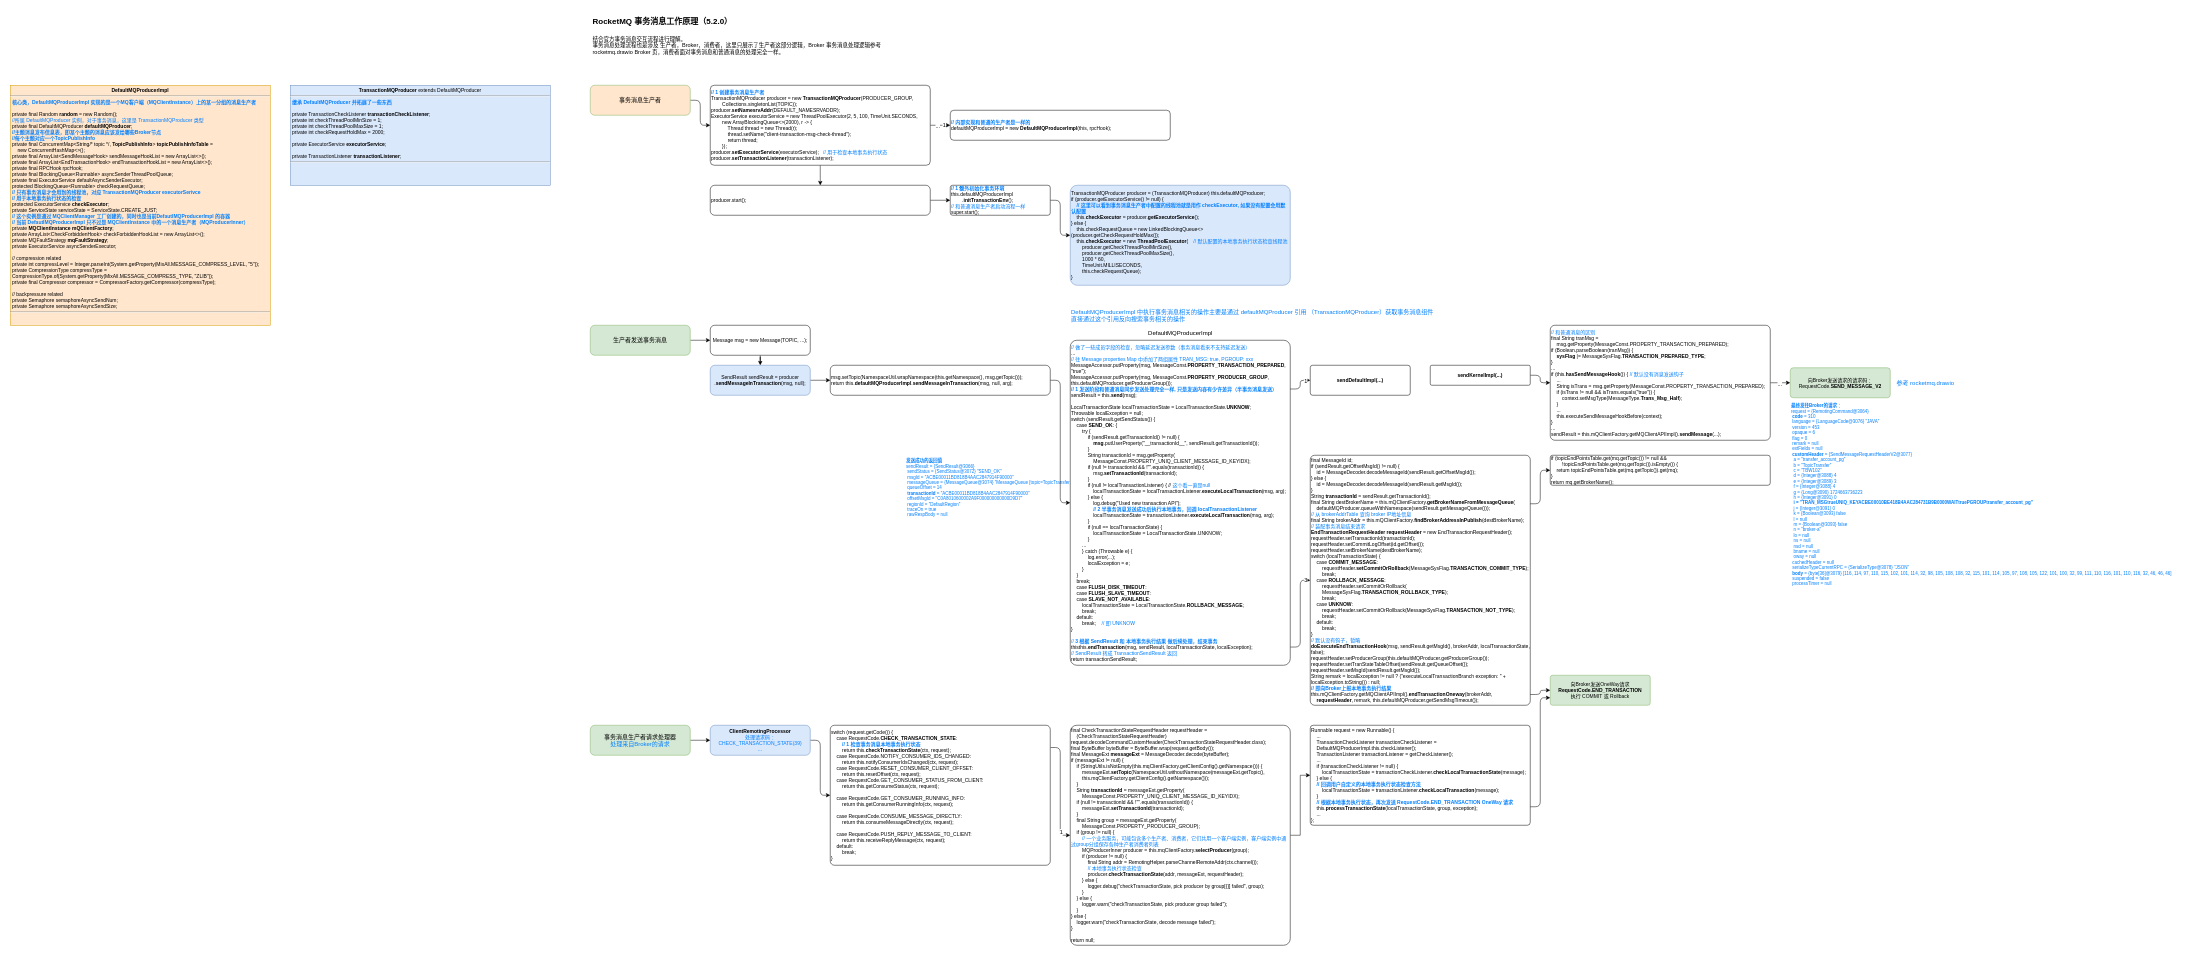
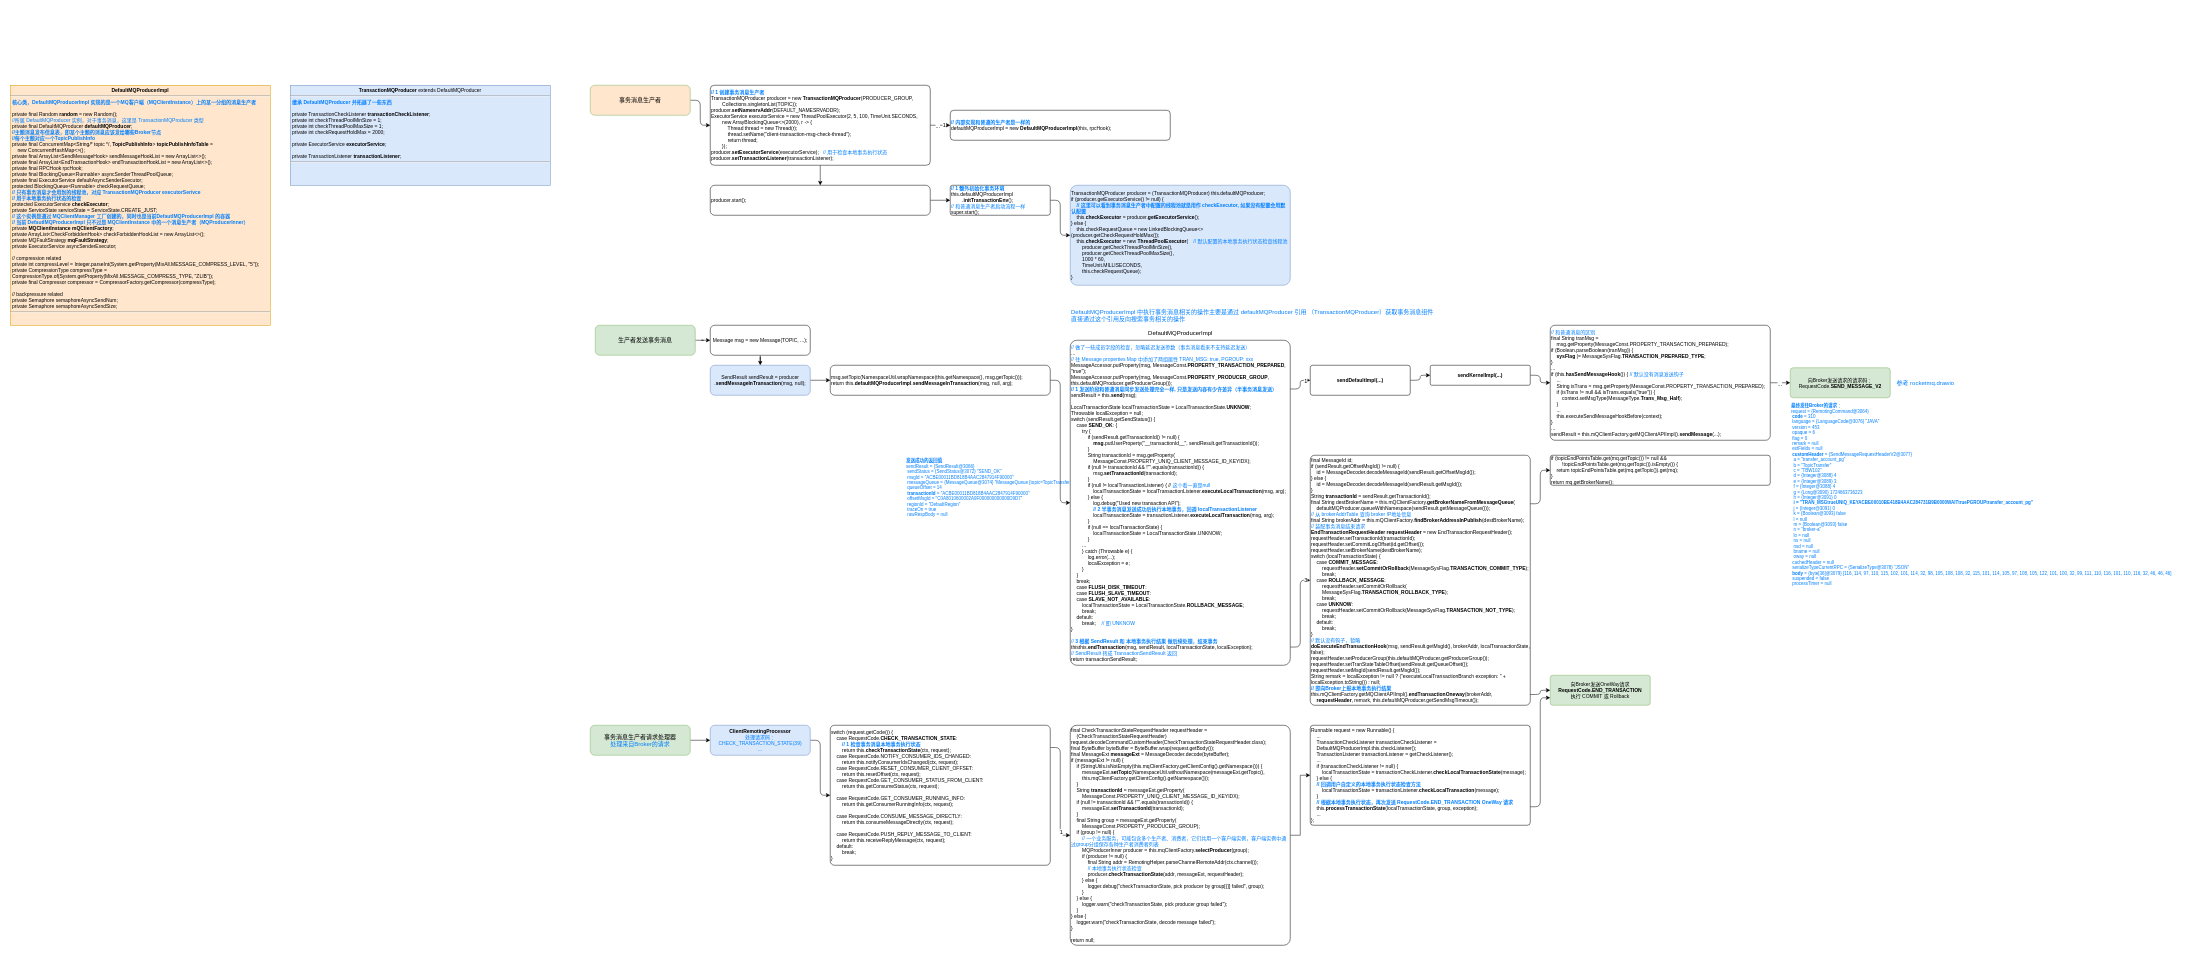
(755, 38) -> none
(640, 340) -> (645, 340)
none -> (1421, 375)
